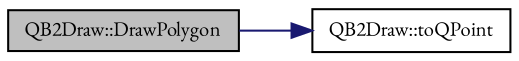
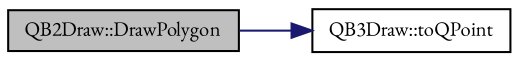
(411, 31) -> (411, 31)
